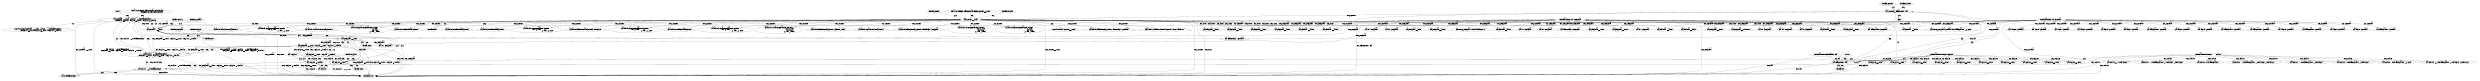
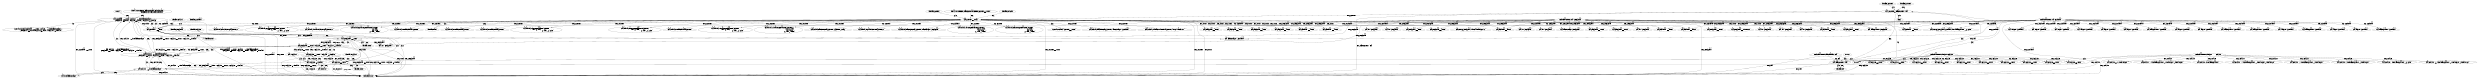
(585, 30) -> none
